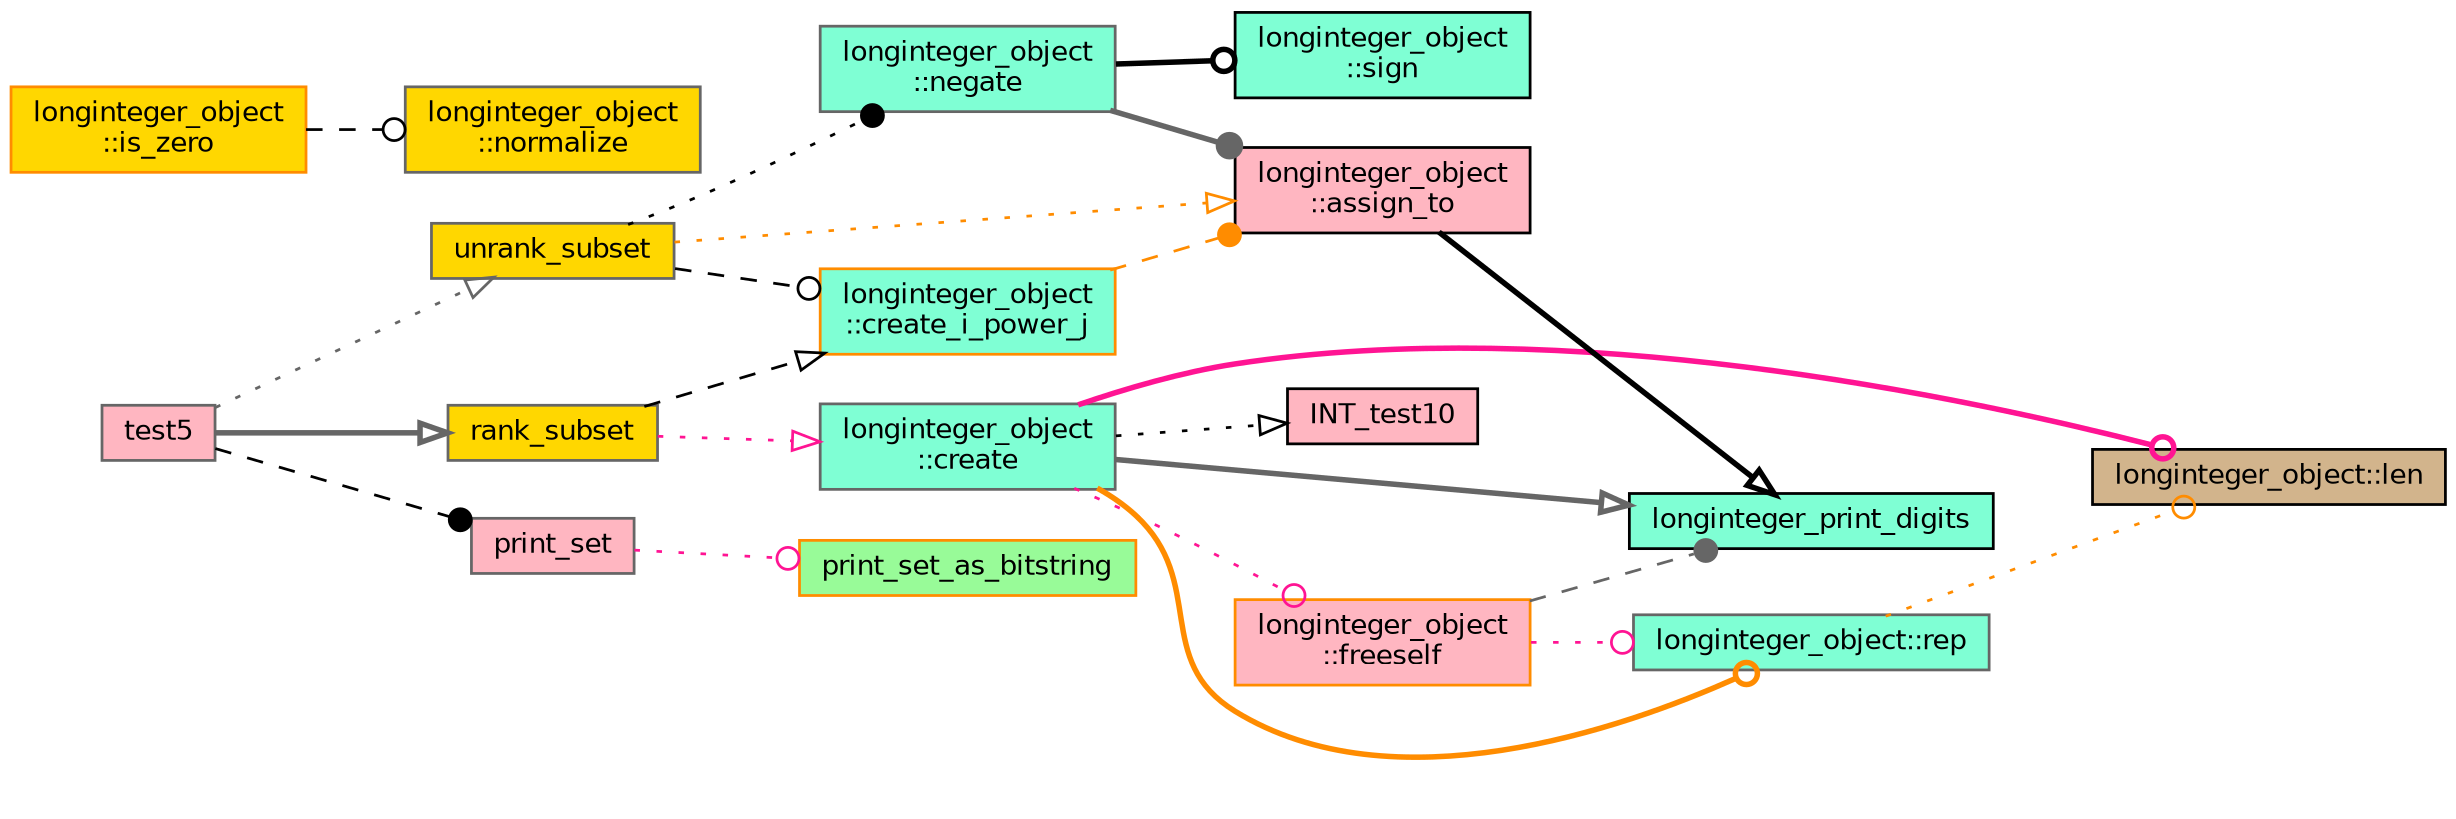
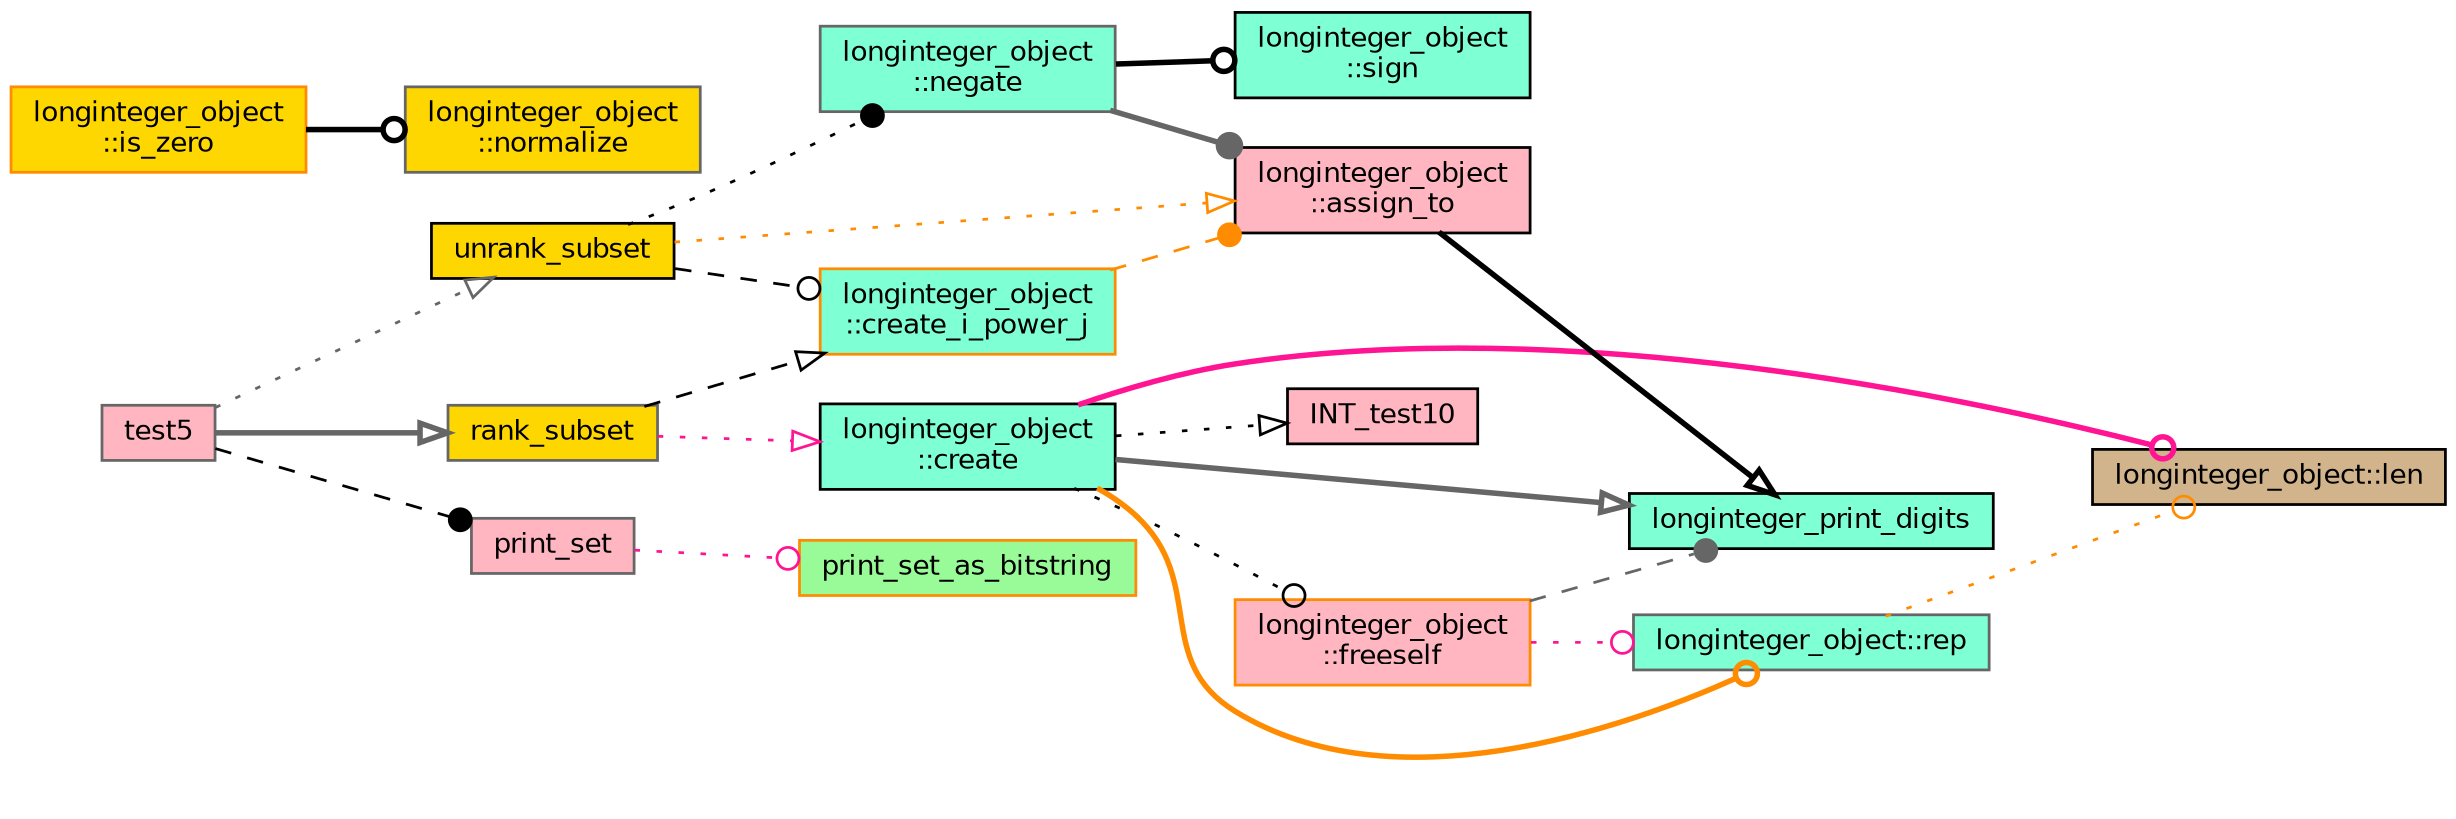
(344, 130) -> (344, 130)
(553, 251) -> (553, 251)
(968, 447) -> (968, 447)
(1180, 537) -> (1180, 537)
